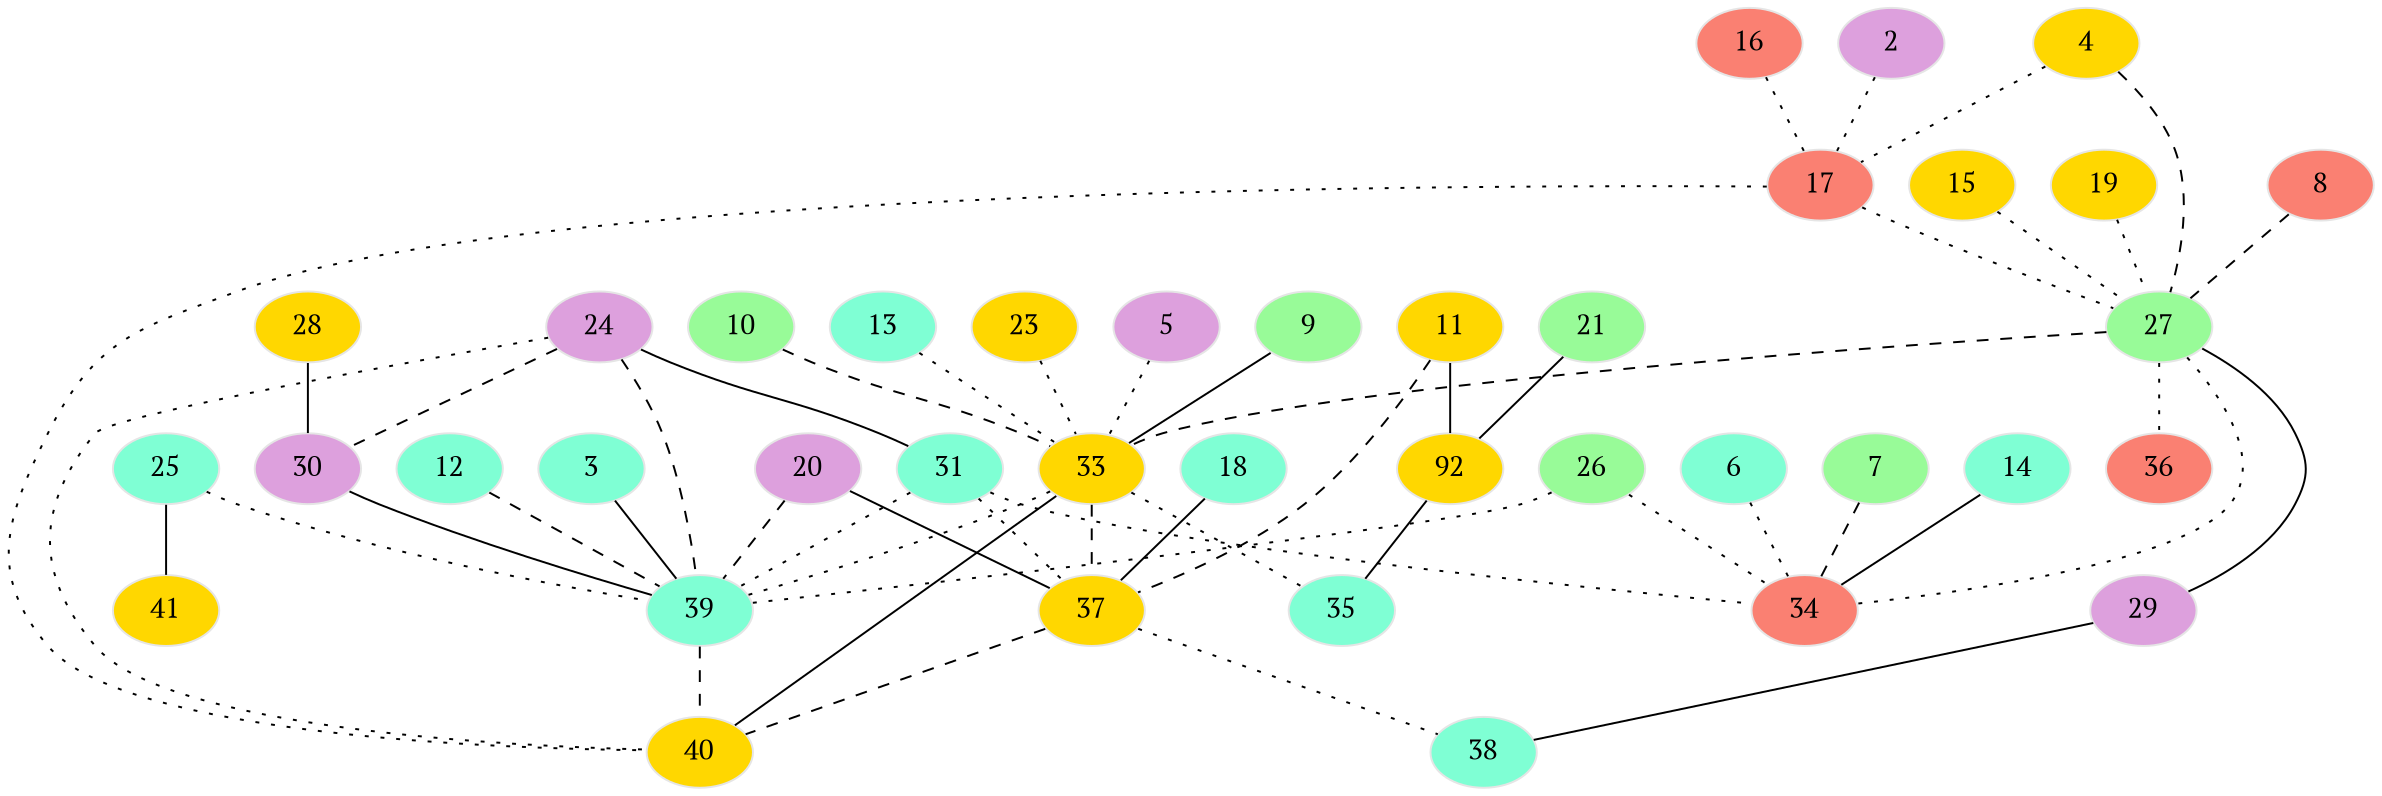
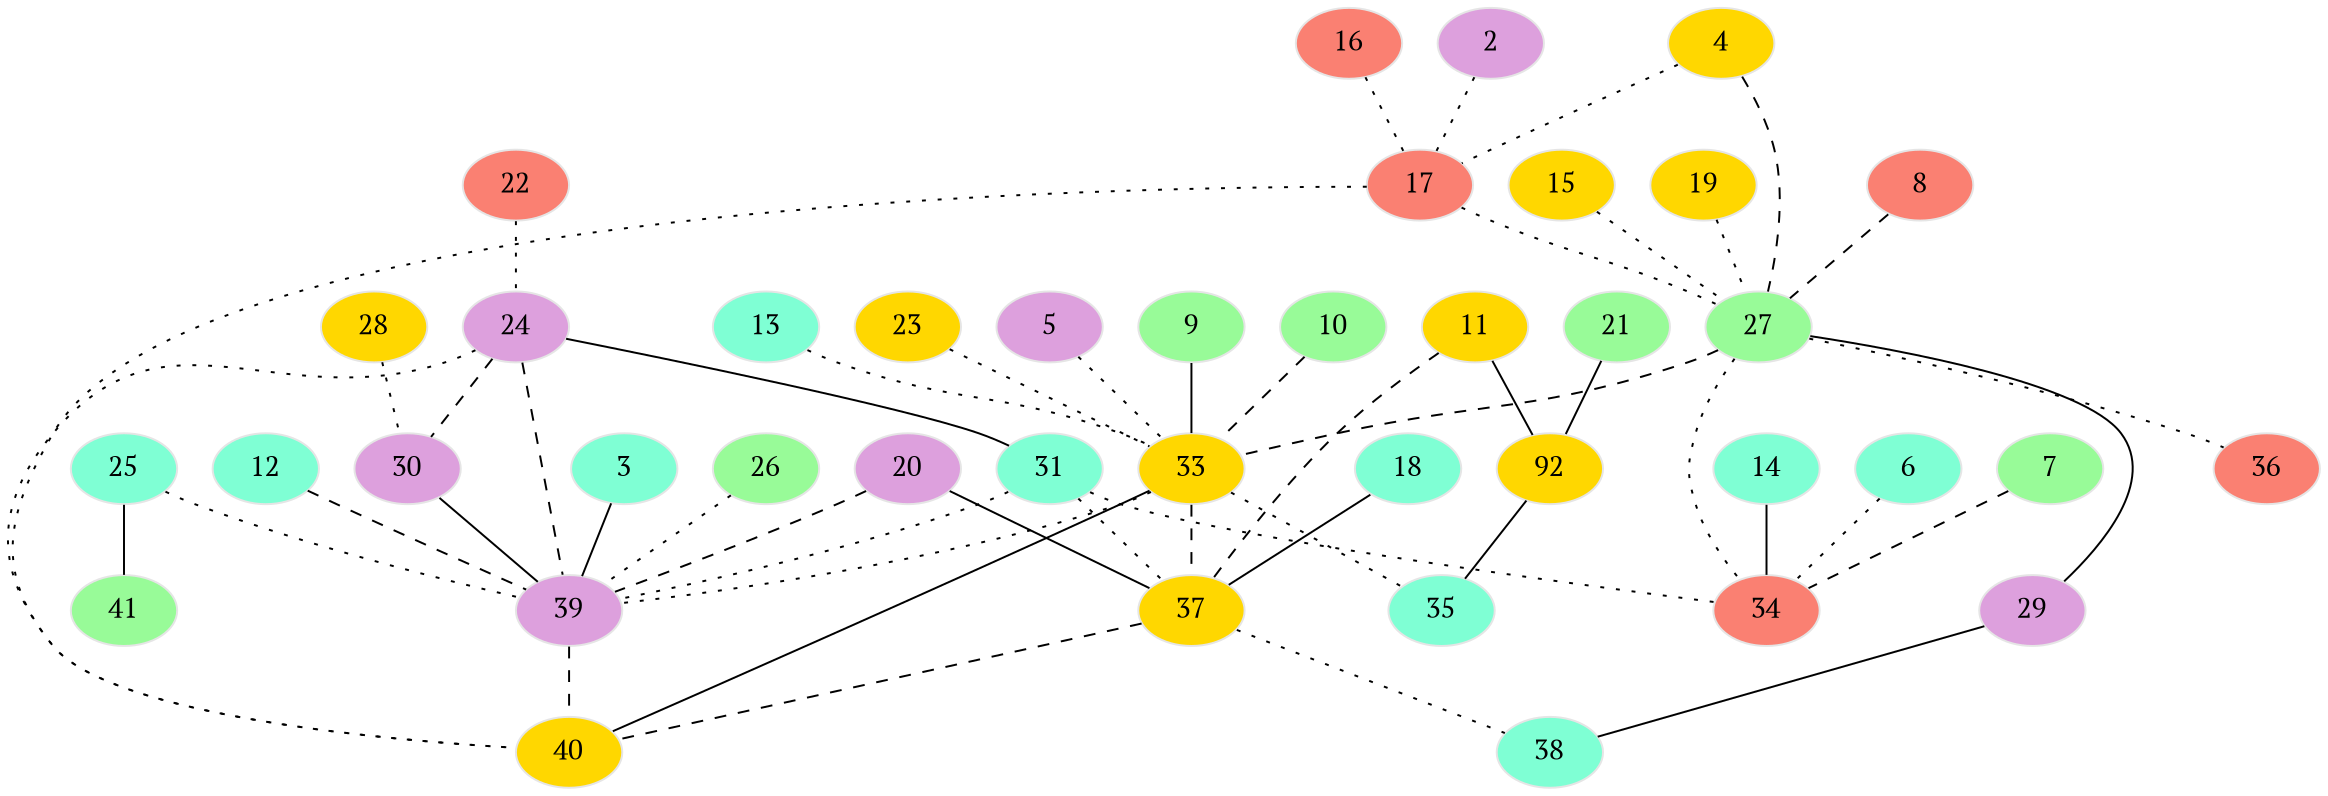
none -> (516, 185)
(308, 398) -> (391, 398)
(1699, 540) -> none
(166, 611) -> (124, 611)
(700, 611) -> (569, 611)
